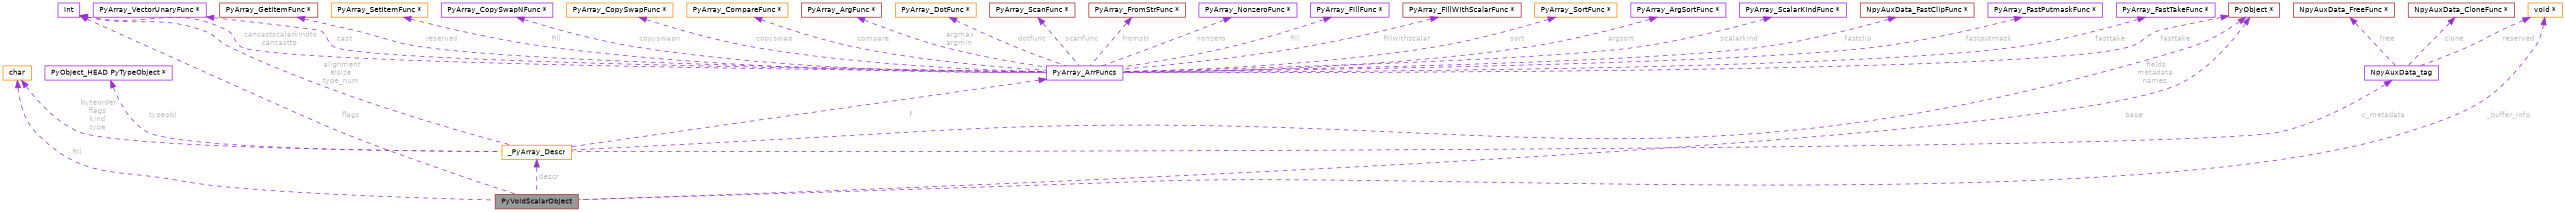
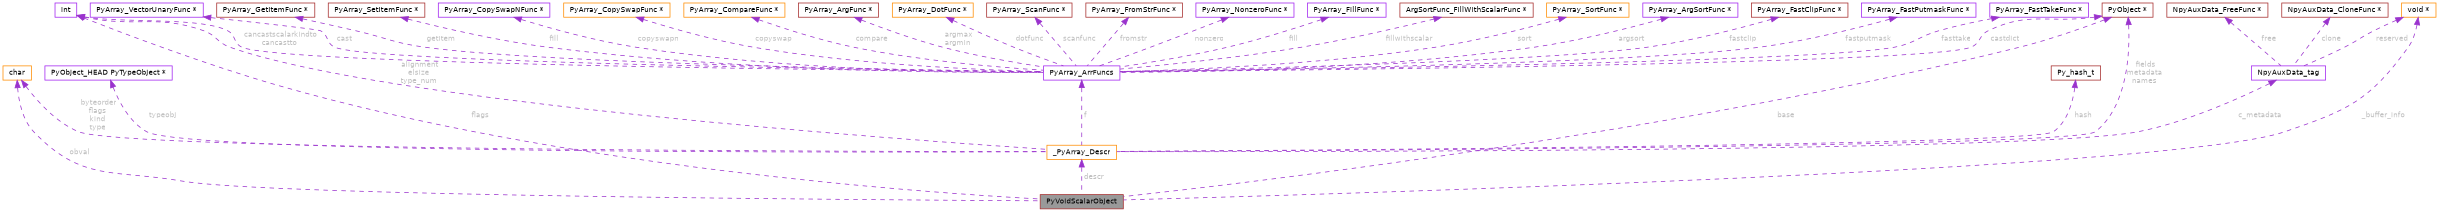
(380, 10) -> (377, 10)
(1462, 10) -> (1467, 10)
(1793, 10) -> none
(1917, 10) -> (1800, 10)
(441, 39) -> (440, 39)
(2174, 39) -> (2004, 39)
none -> (2076, 73)
(76, 152) -> (79, 152)
